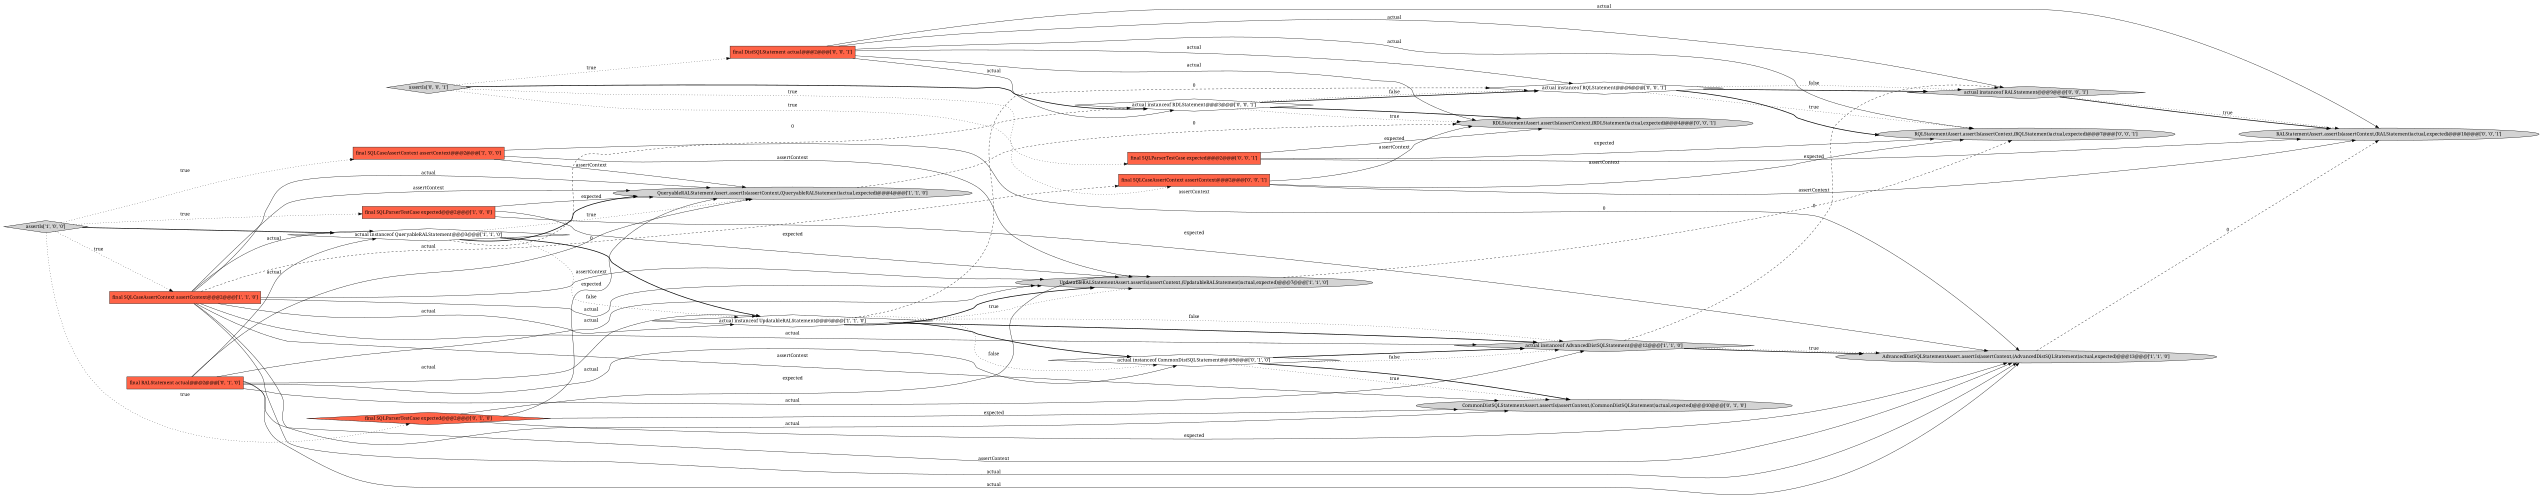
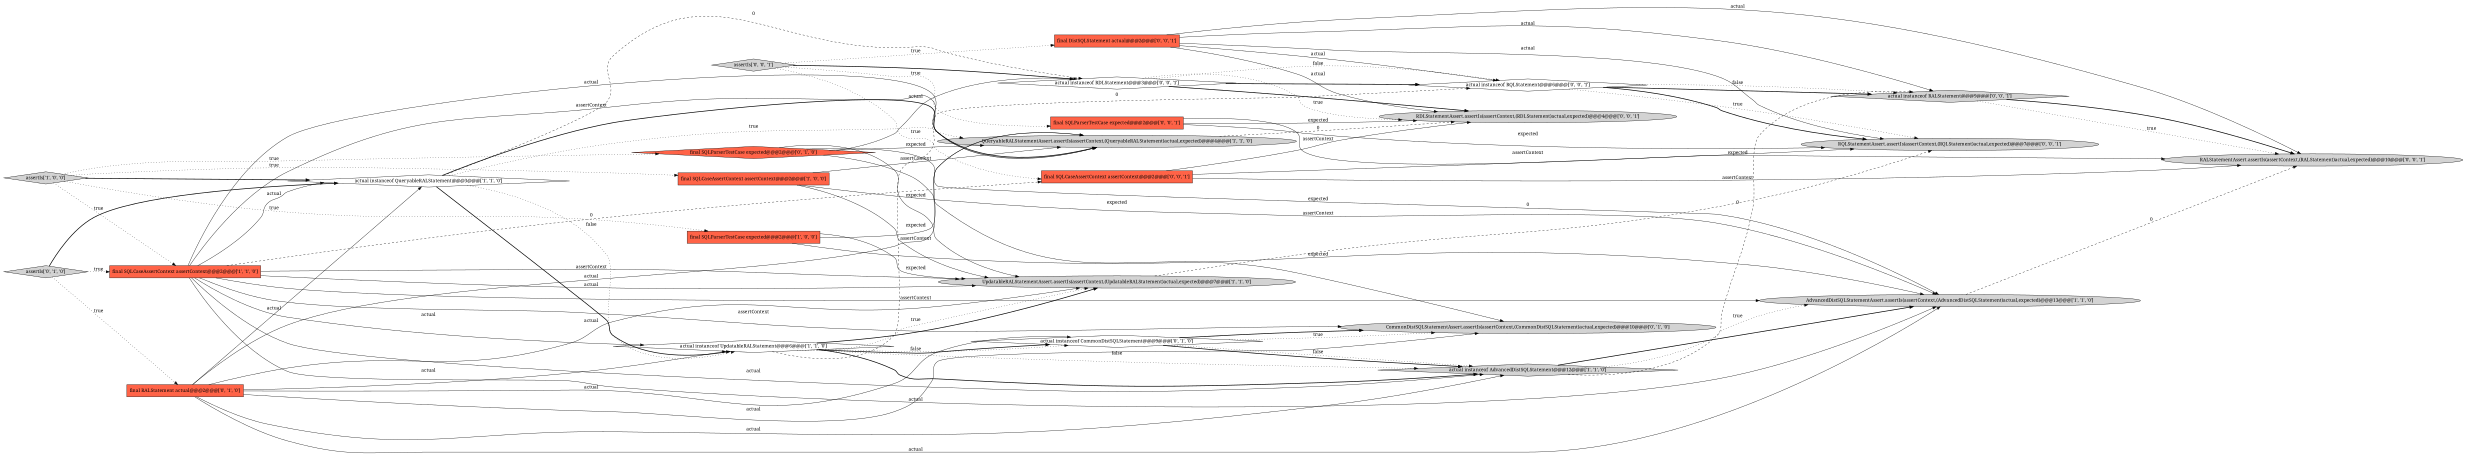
(1012, 88) -> (947, 93)
none -> (46, 272)
